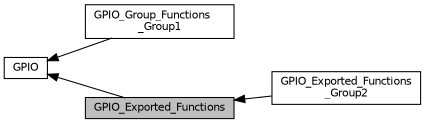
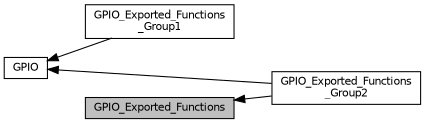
(160, 22) -> (160, 22)
(92, 88) -> (165, 77)
